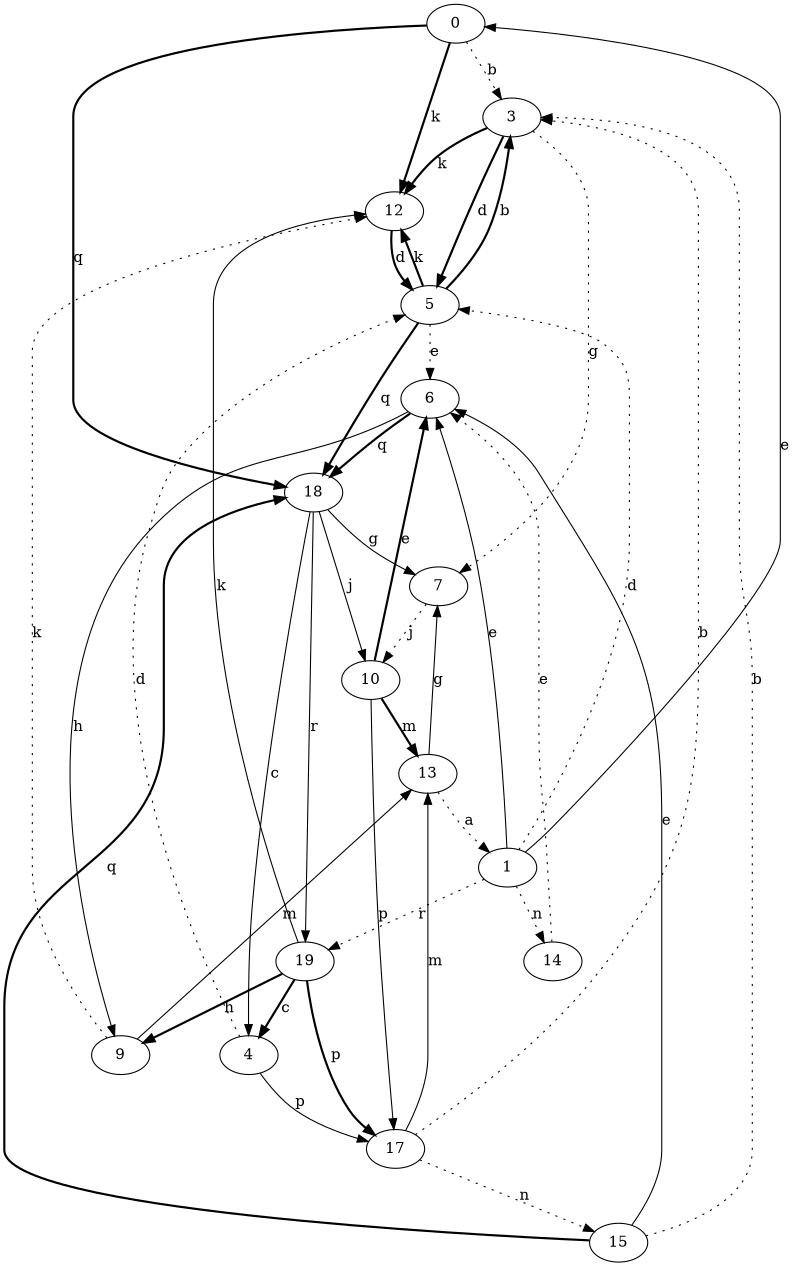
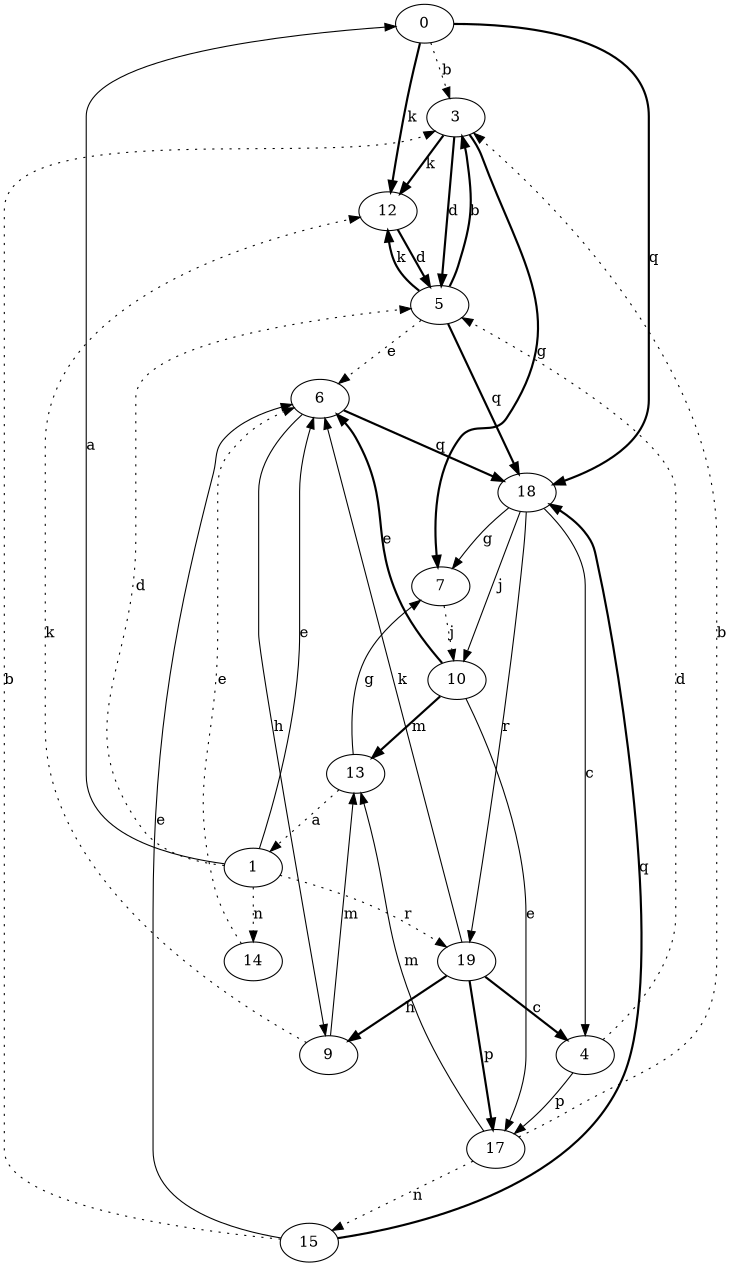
(588, 361) -> (536, 349)
(785, 446) -> (91, 446)
(213, 538) -> (395, 685)
(384, 914) -> (531, 914)
